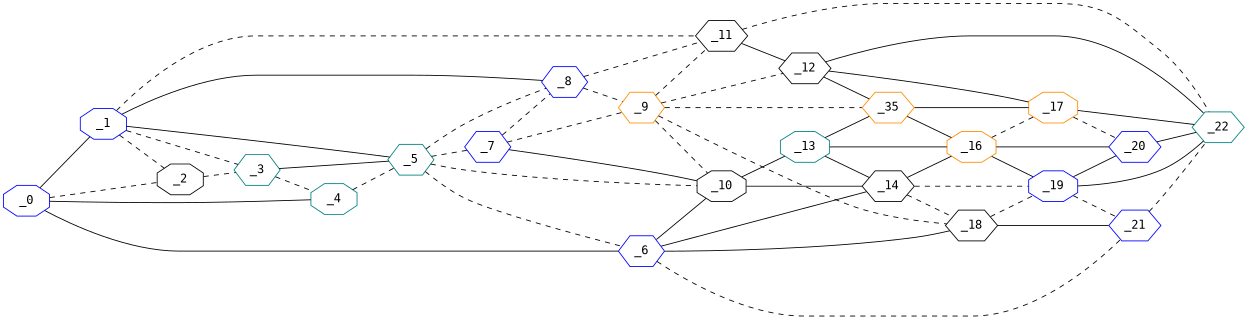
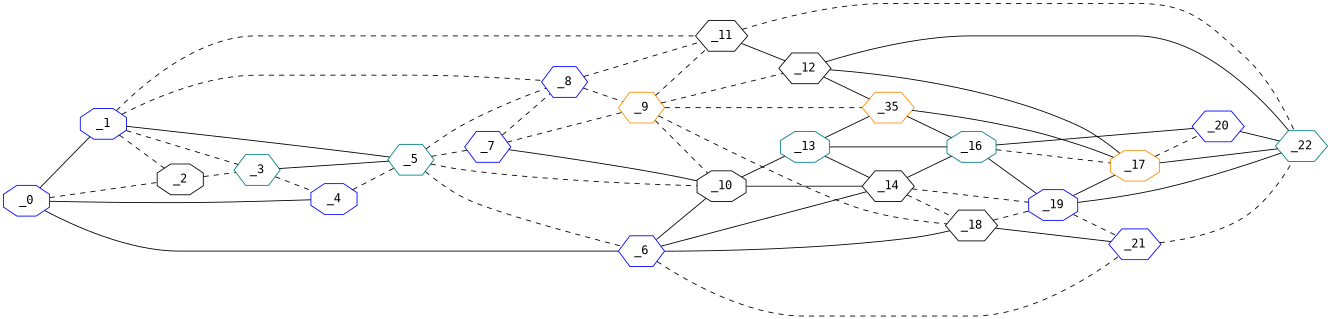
(329, 75) -> (329, 75)
(972, 147) -> (972, 147)
(1095, 166) -> (1094, 185)
(334, 199) -> (334, 199)
